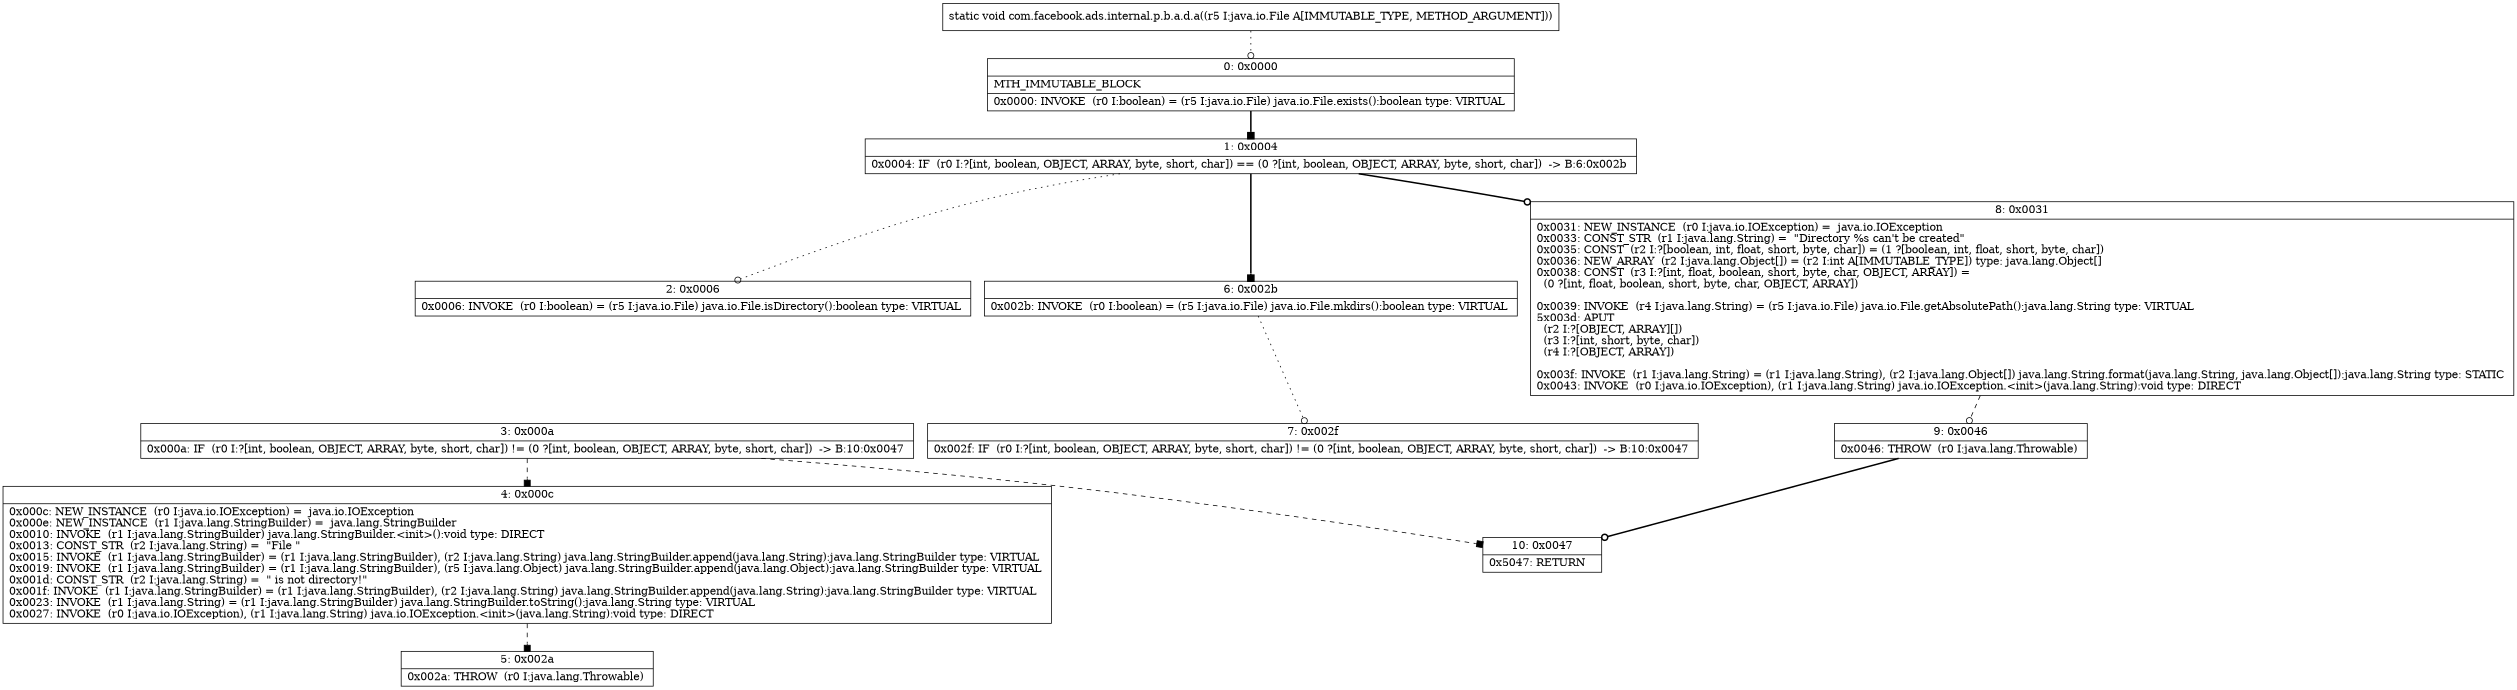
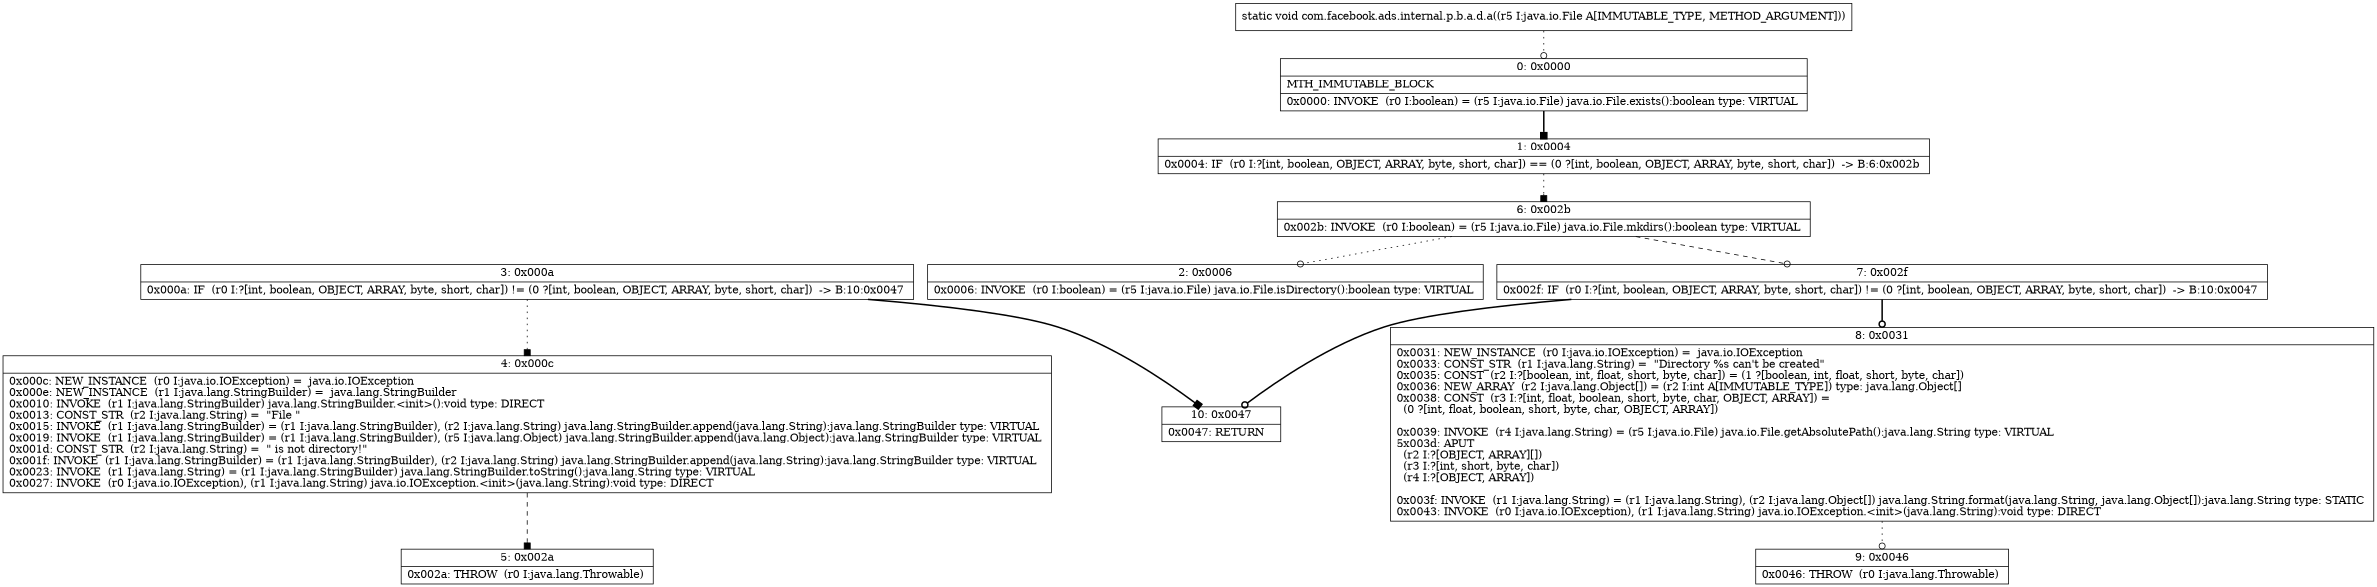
(1442, 187) -> (1882, 310)
(927, 215) -> (1378, 250)
(1251, 224) -> (1544, 184)
(1281, 367) -> (1710, 250)
(1975, 407) -> (1882, 532)
(527, 468) -> (527, 324)
(1119, 493) -> (1040, 322)
(1753, 497) -> (1400, 323)
(1542, 563) -> (1221, 433)
